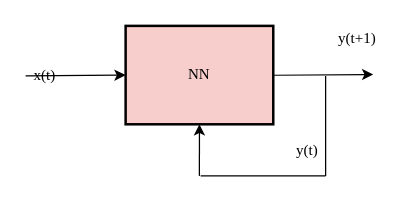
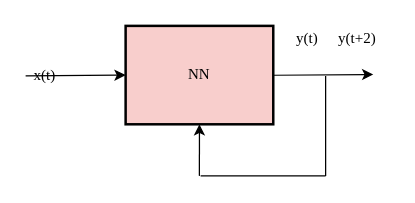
(358, 38) -> (358, 38)
(307, 151) -> (307, 38)
